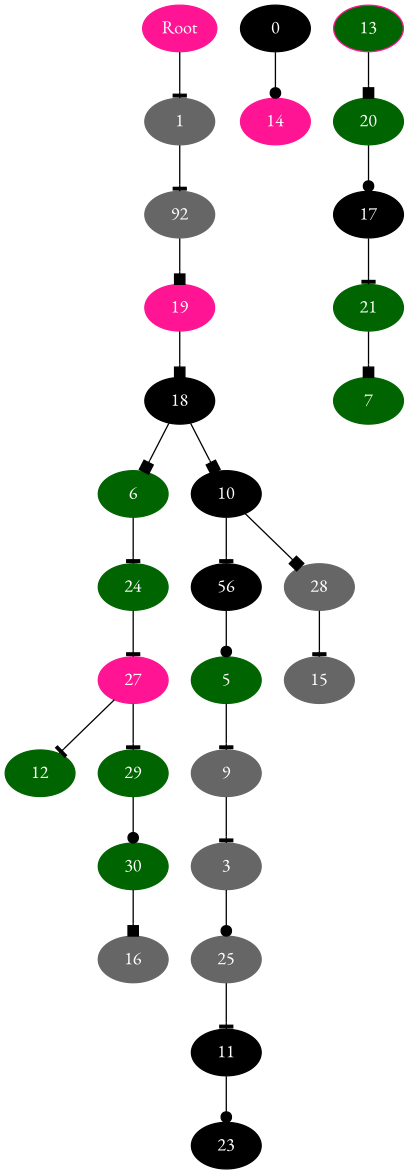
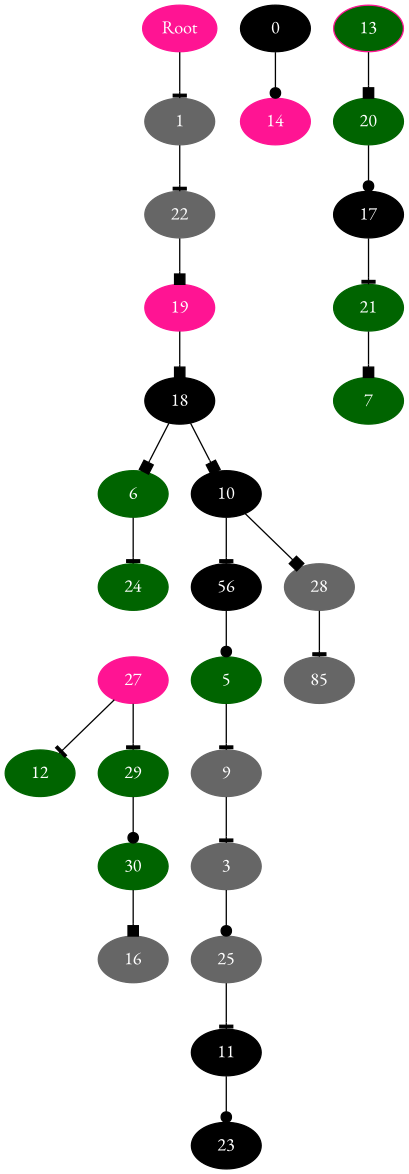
(180, 215) -> (180, 215)
(133, 630) -> none
(319, 680) -> (319, 680)
